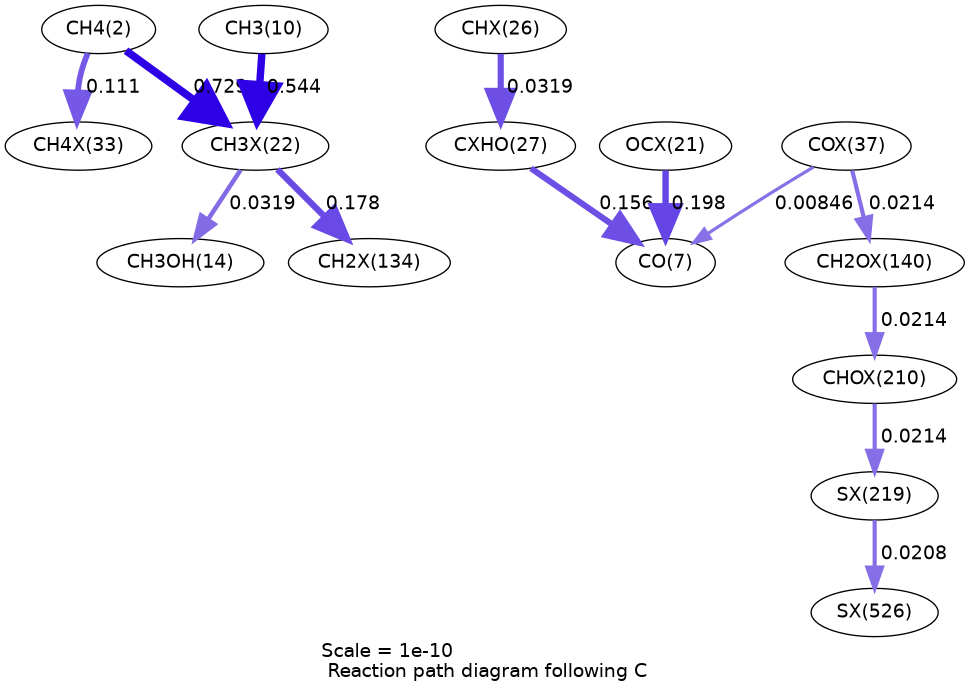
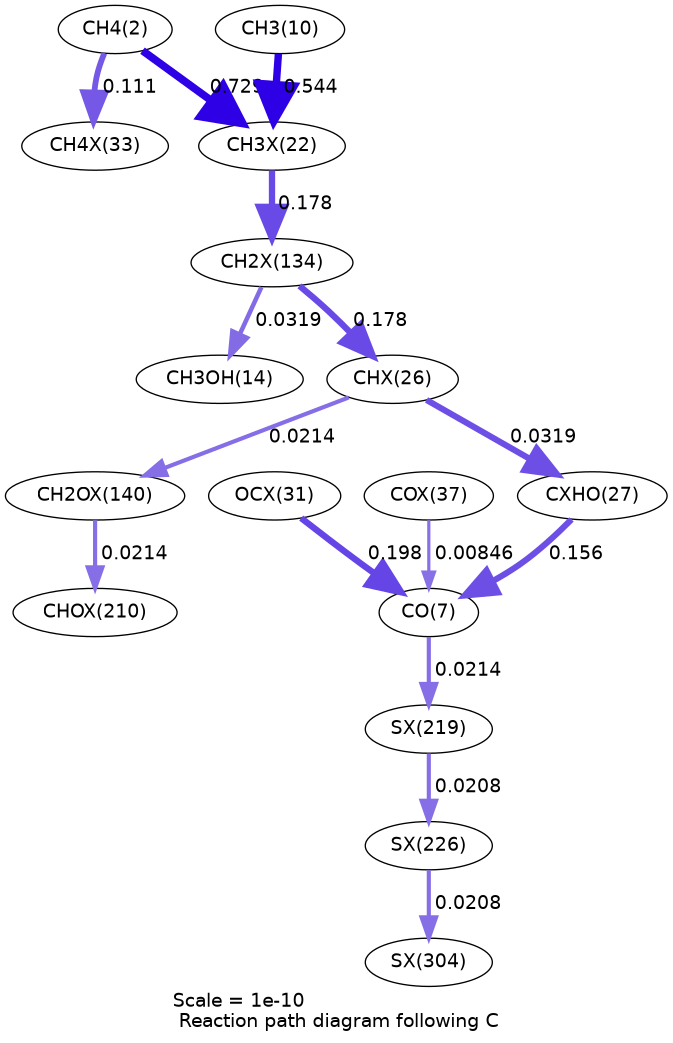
(666, 146) -> (275, 496)
(858, 194) -> (256, 433)
(224, 195) -> (251, 311)
none -> (326, 309)
(875, 427) -> (429, 660)
(875, 613) -> (429, 846)
none -> (429, 962)
